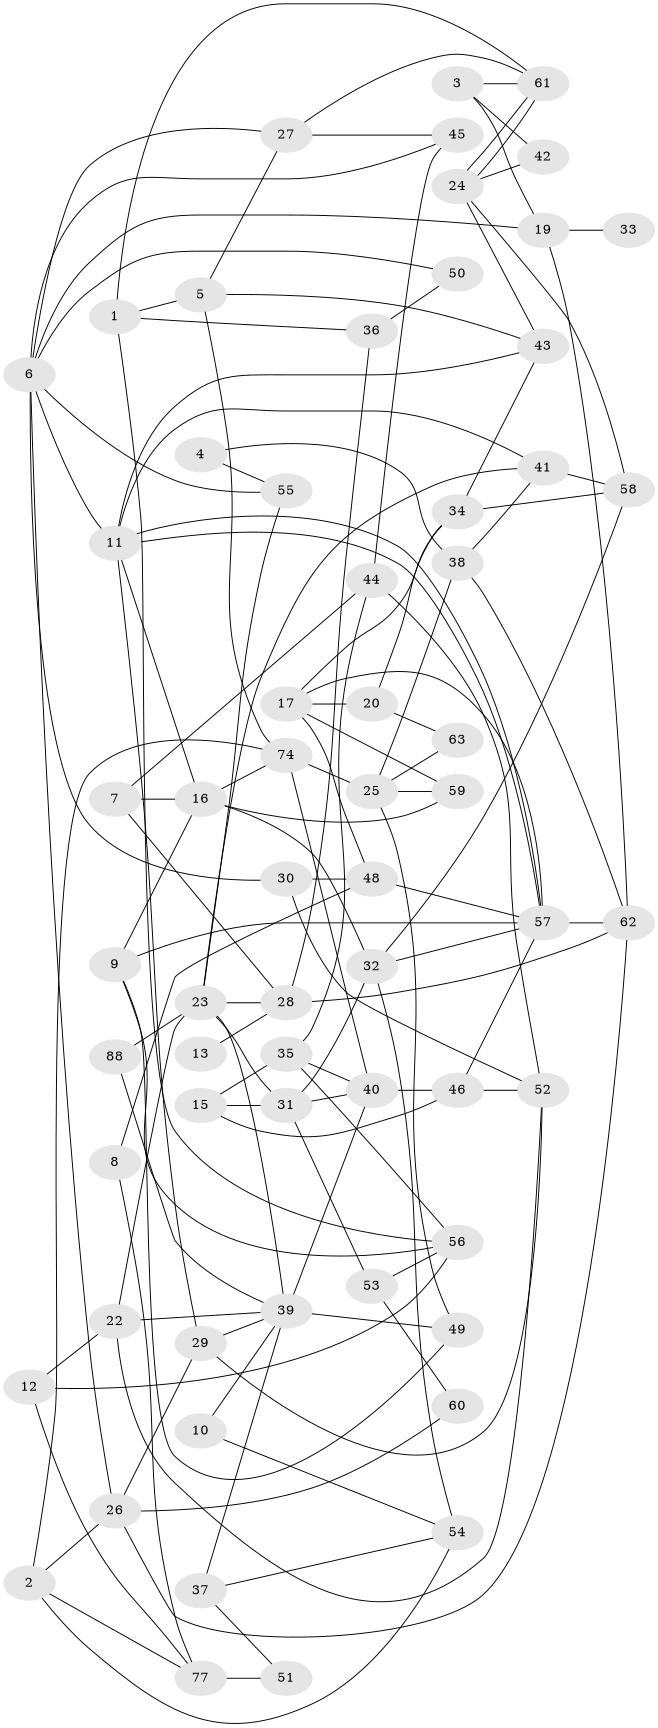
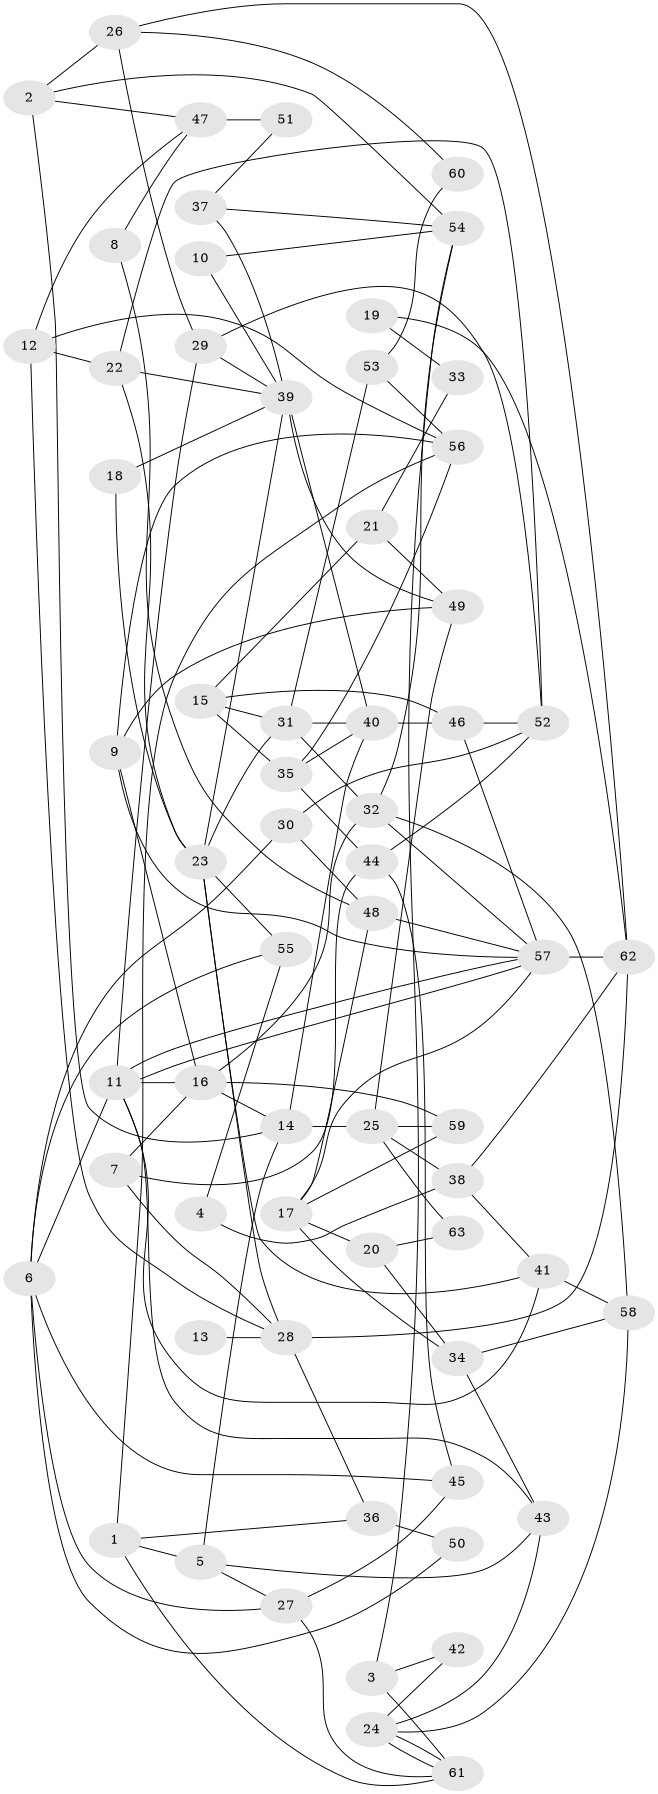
(506, 154) -> (416, 1024)
(227, 215) -> none
none -> (372, 527)
(286, 755) -> (286, 1126)
none -> (54, 893)
(55, 917) -> none
(115, 1057) -> (115, 477)
(201, 1678) -> (201, 120)
